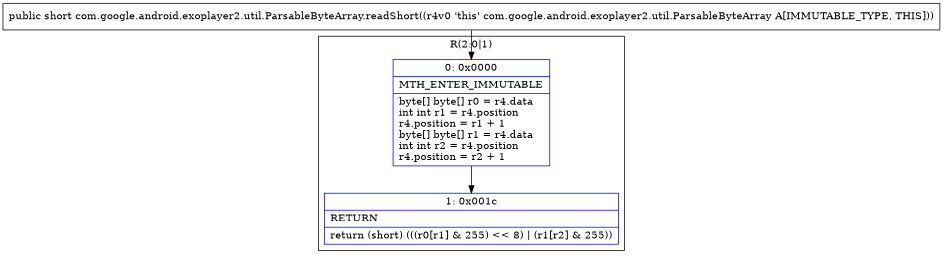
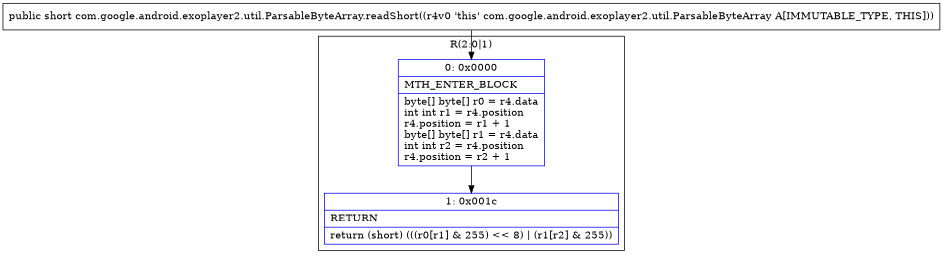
(471, 85) -> (461, 85)
